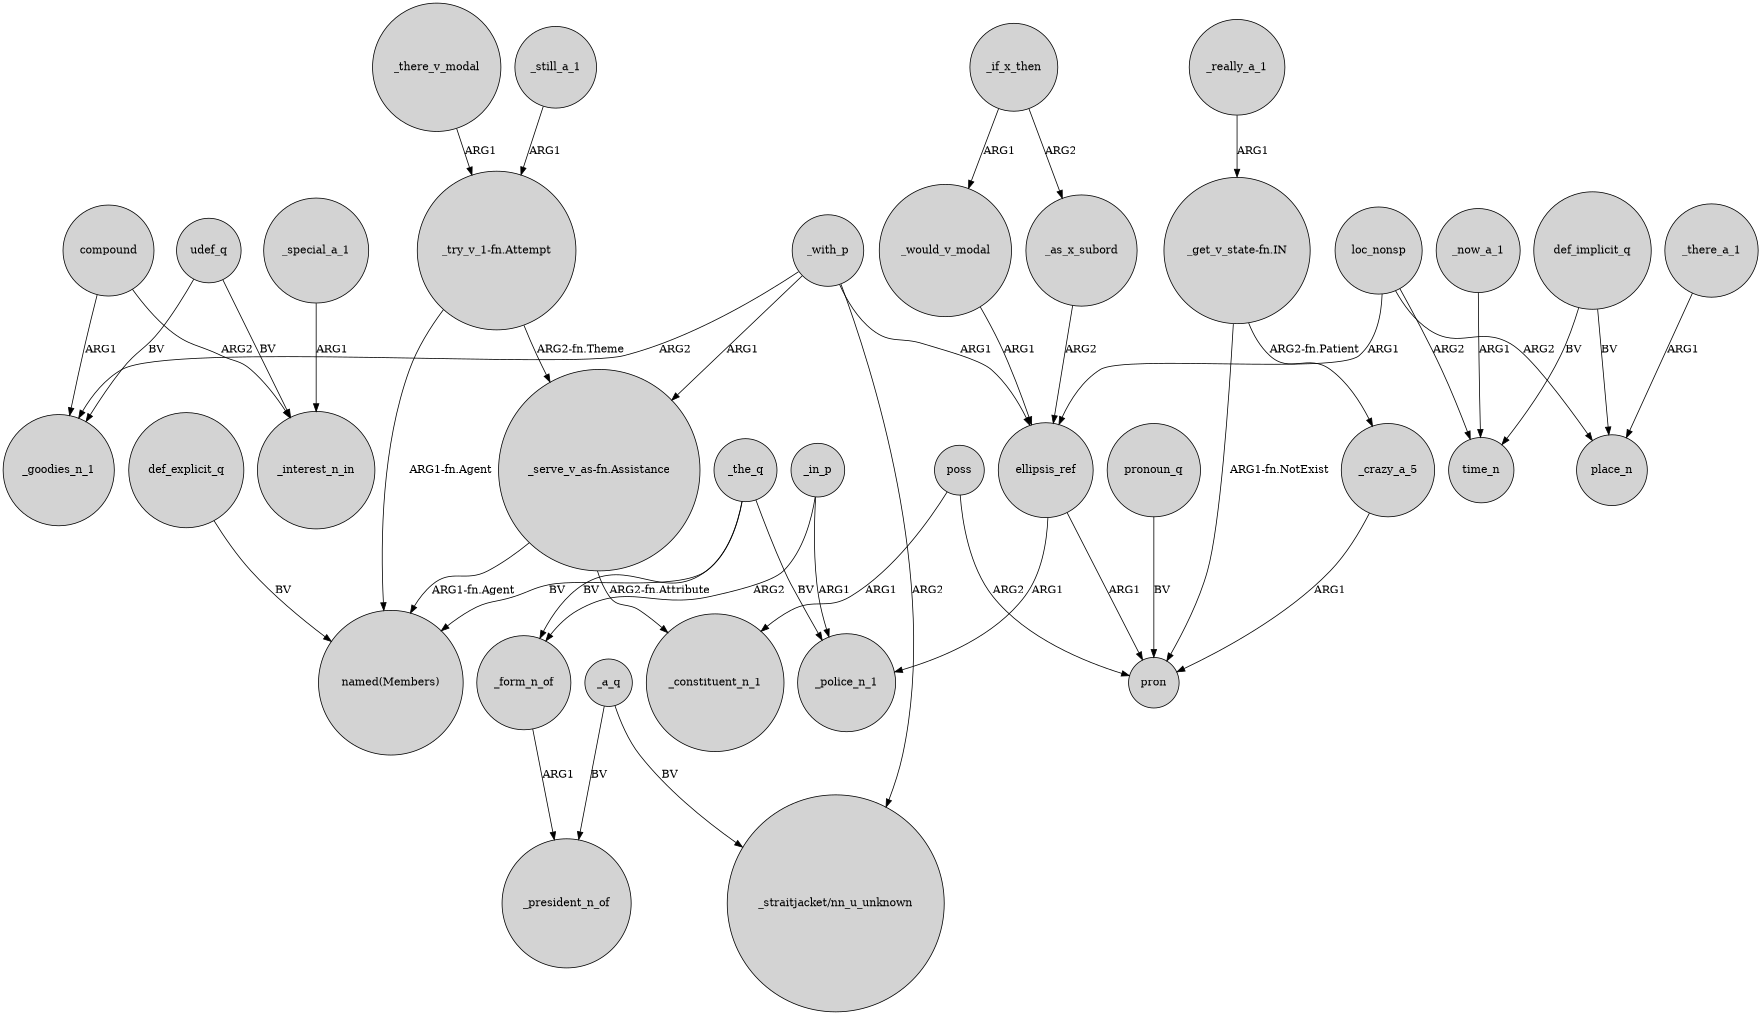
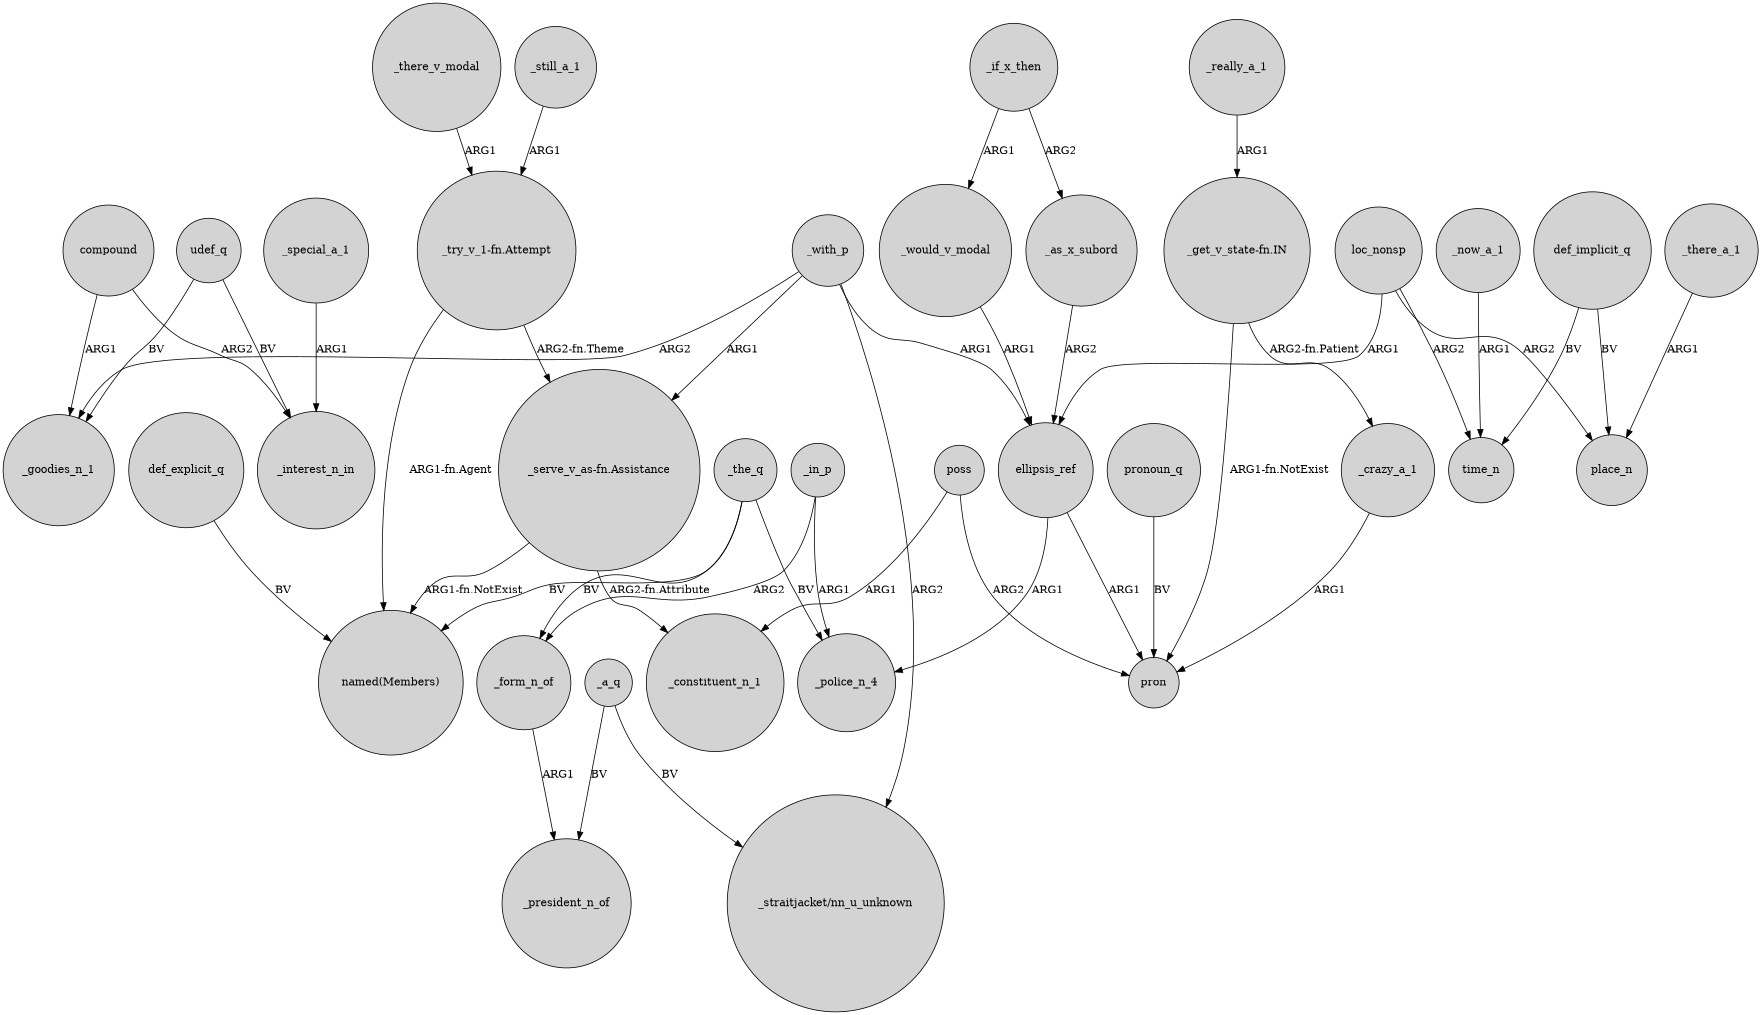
(1388, 470) -> (1388, 470)
(473, 591) -> (473, 591)
(847, 683) -> (847, 683)
